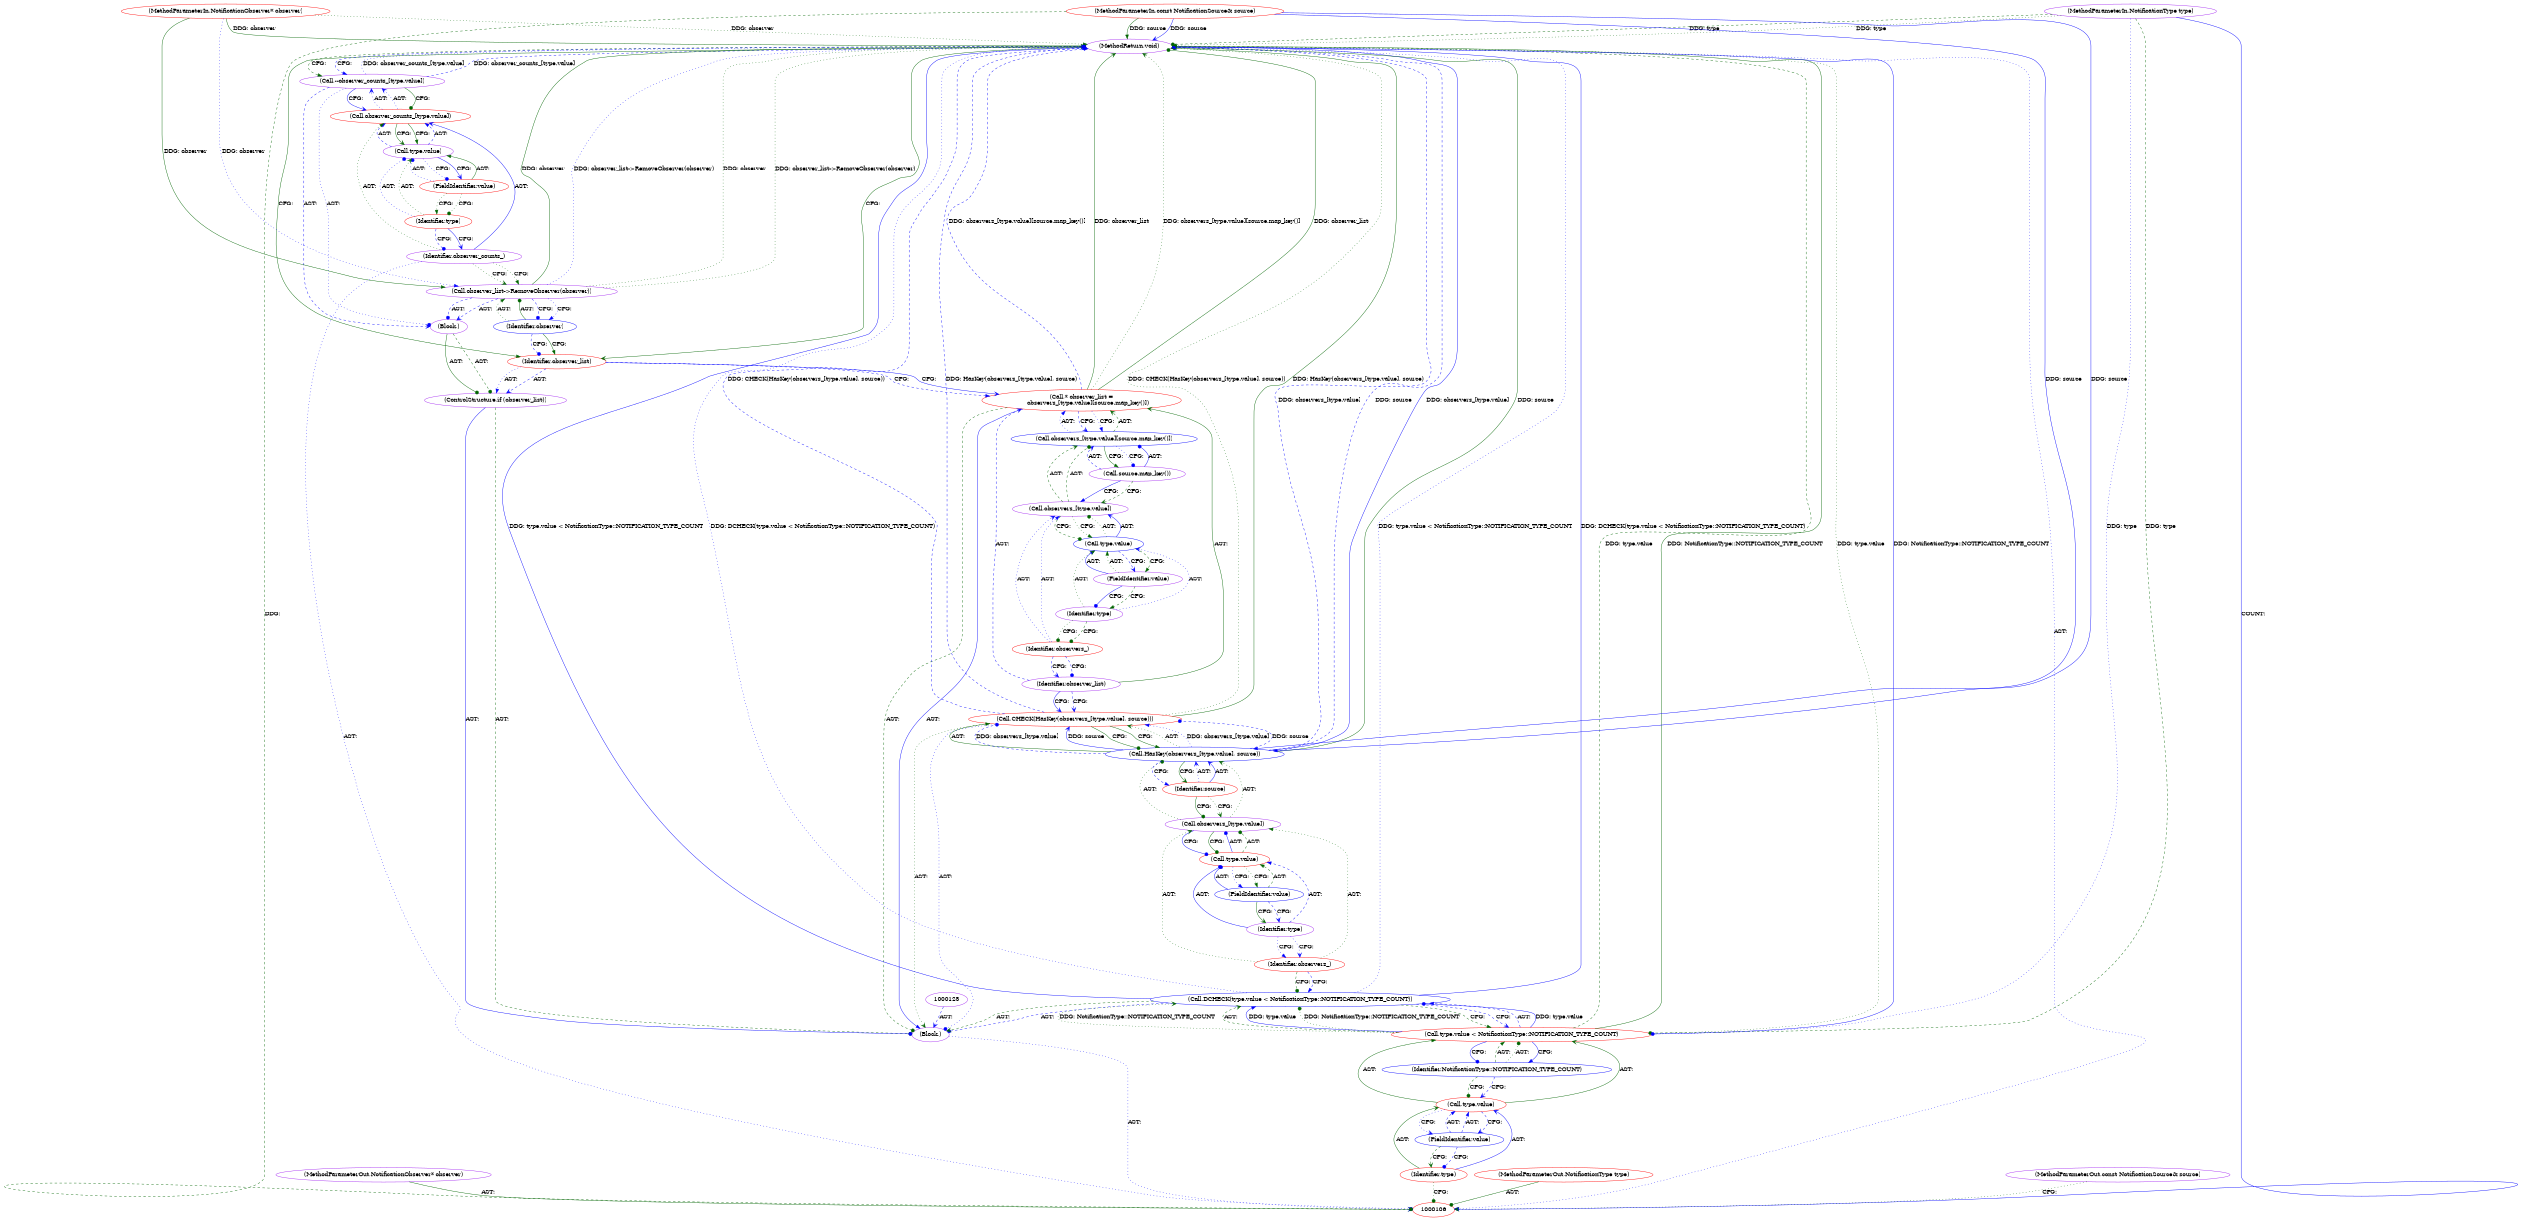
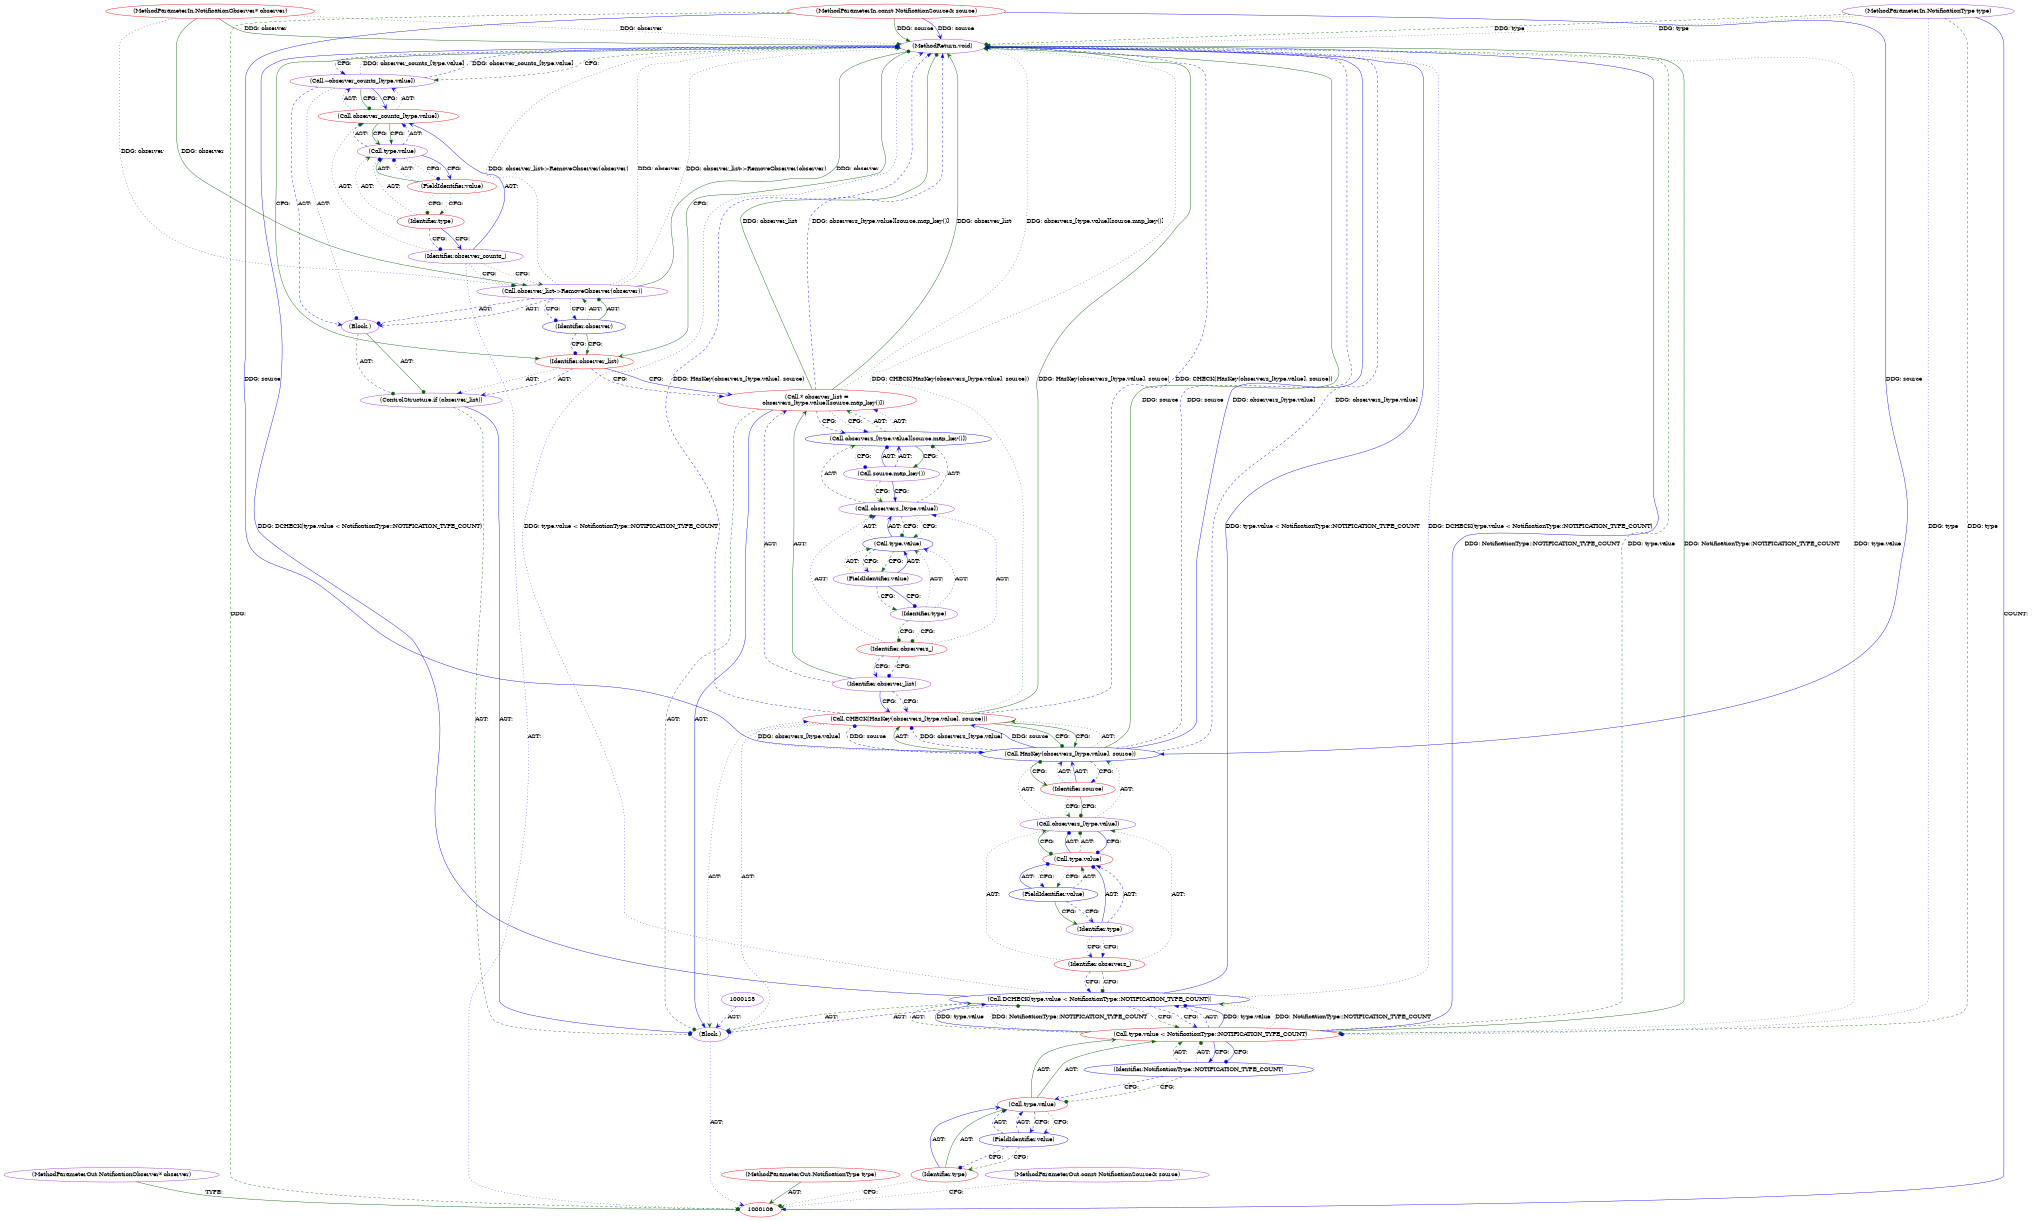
(2049, 514) -> none
(489, 1192) -> (215, 1192)
(1496, 1193) -> (787, 1192)
